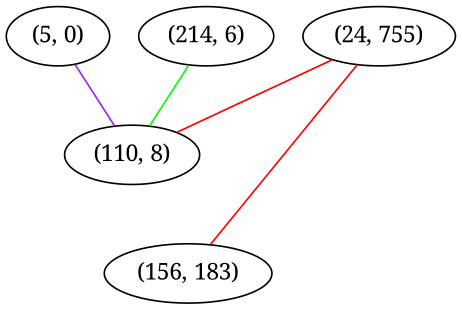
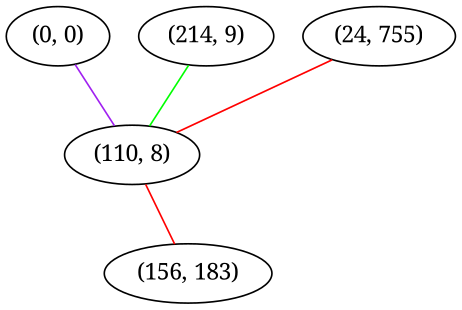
(58, 36) -> (58, 36)
(206, 36) -> (206, 36)
(284, 155) -> (160, 214)
